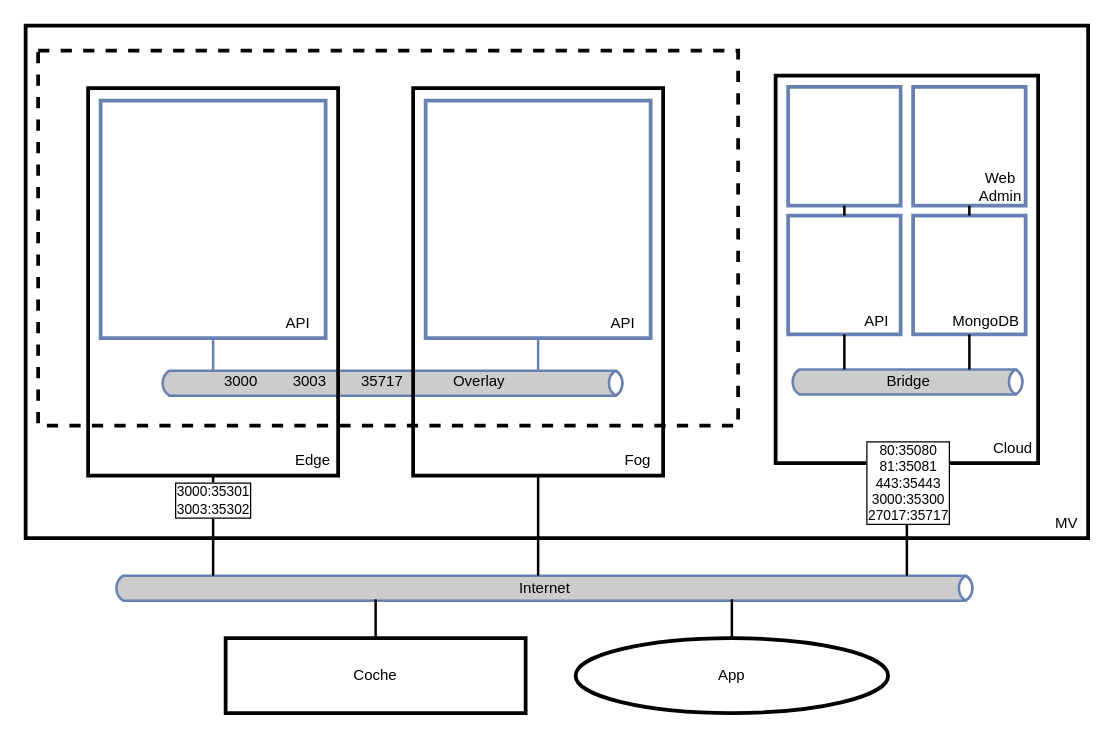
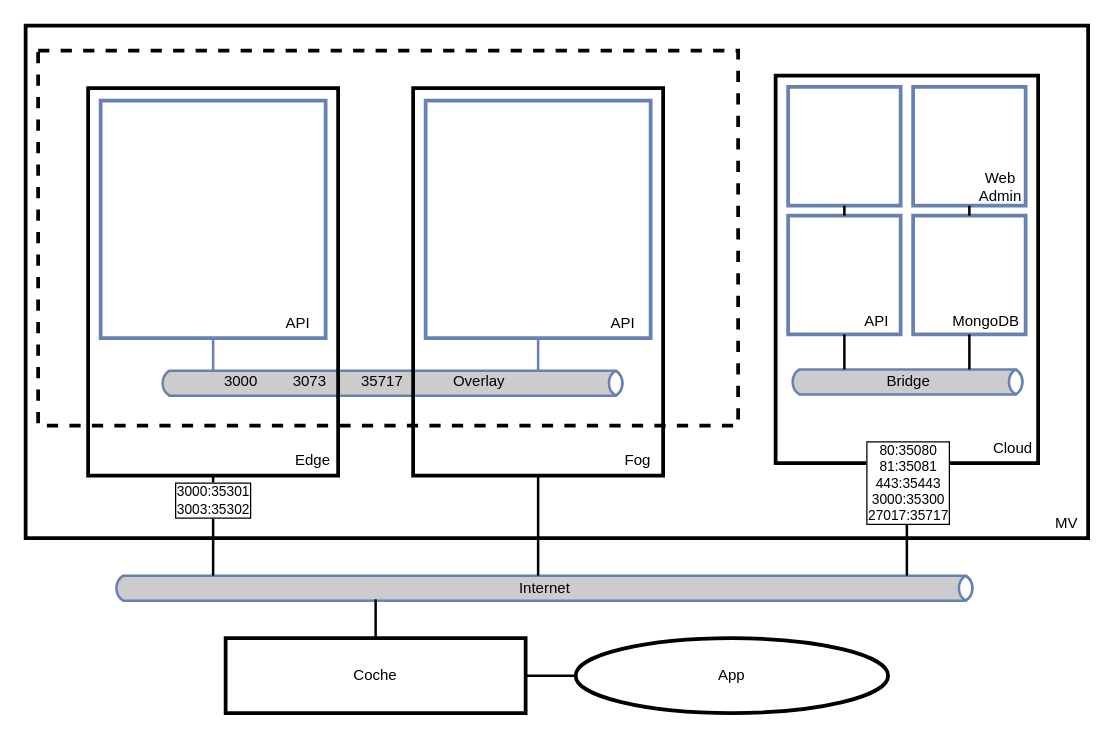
(310, 382) -> (310, 382)
(732, 619) -> (551, 676)
